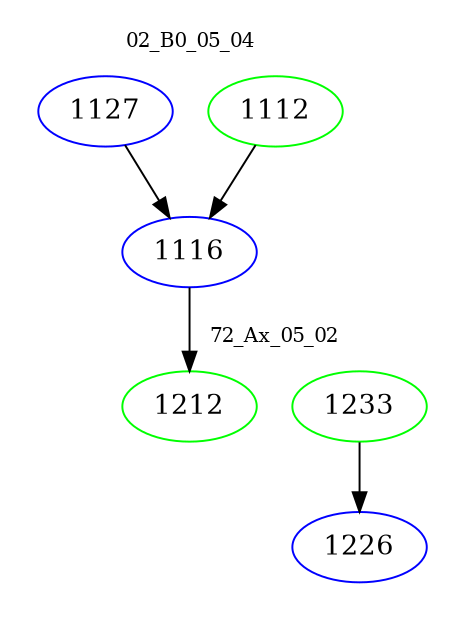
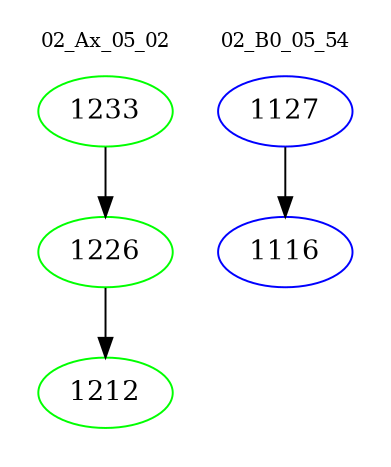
(191, 42) -> (285, 42)
(276, 111) -> none
(190, 330) -> (106, 313)
(275, 337) -> (106, 42)
(360, 547) -> (106, 252)
